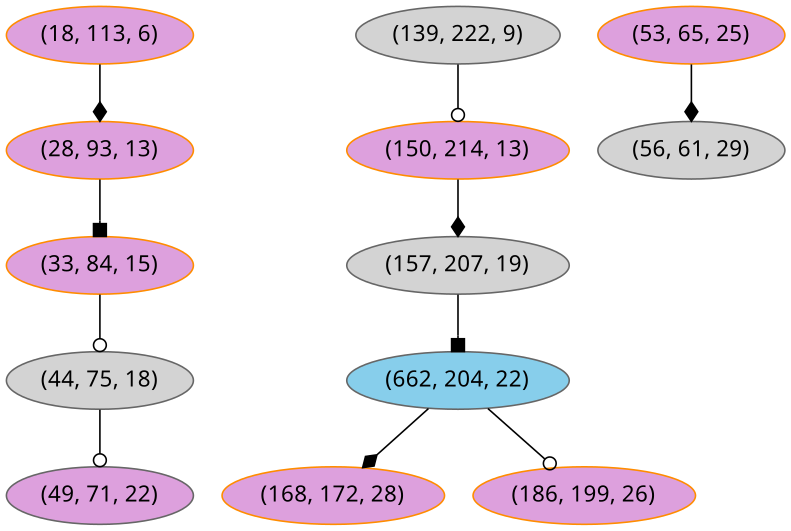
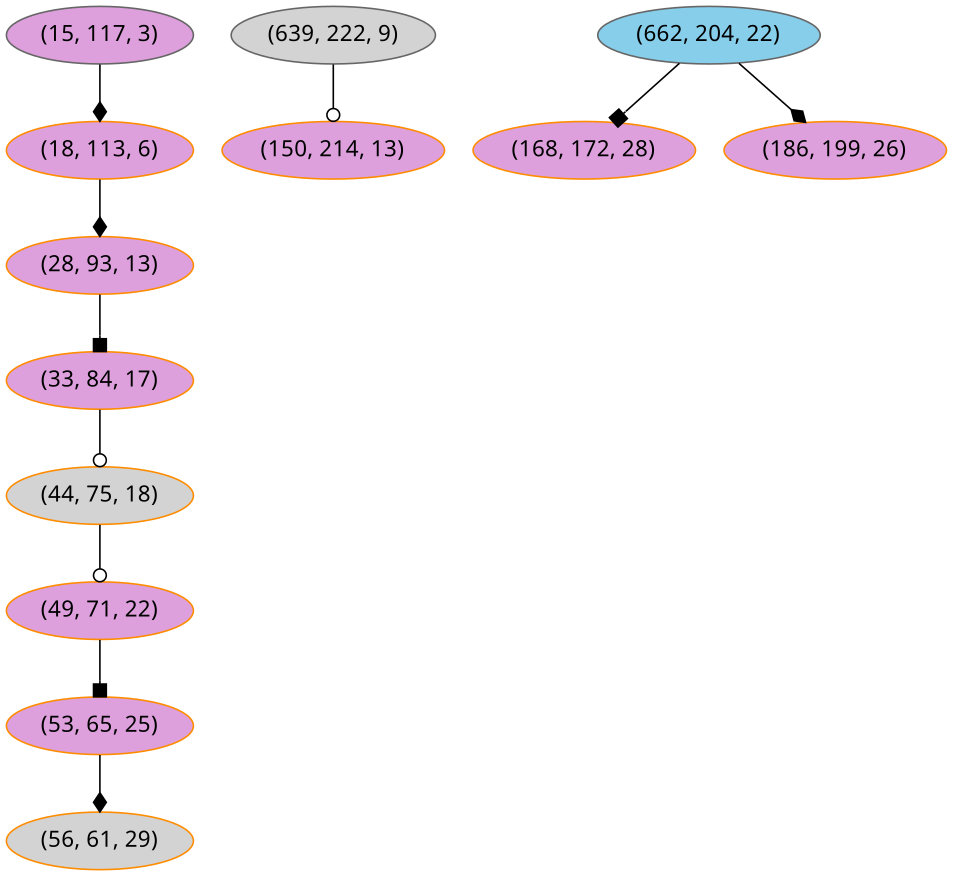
none -> (100, 35)
(458, 35) -> (333, 35)
(691, 150) -> (100, 841)
(100, 265) -> (100, 380)
(458, 265) -> none
(100, 380) -> (100, 496)
(403, 432) -> (653, 87)
(516, 434) -> (765, 86)
(100, 496) -> (100, 611)
none -> (100, 660)
